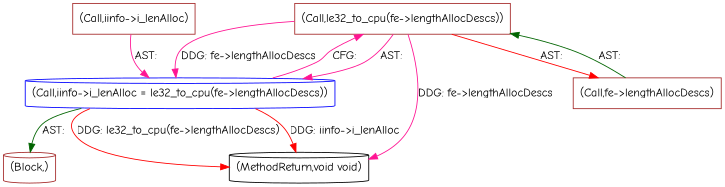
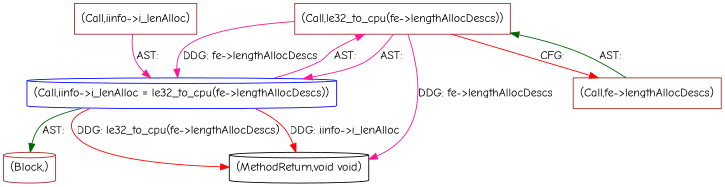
(346, 56) -> (347, 56)
(554, 56) -> (554, 56)
